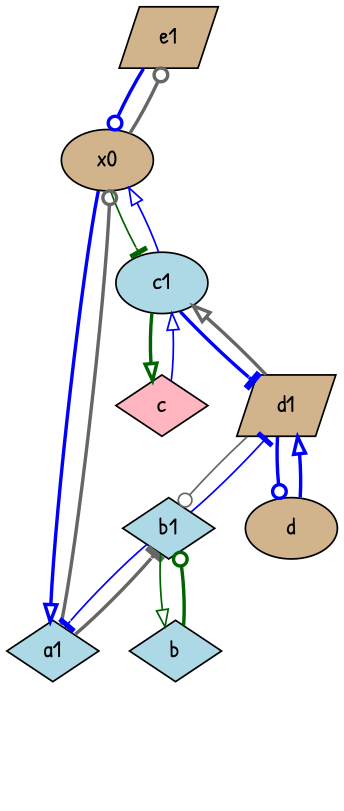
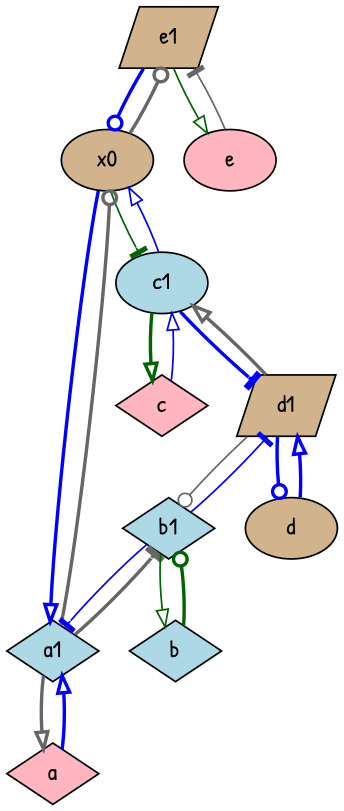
none -> (230, 160)
none -> (53, 774)
